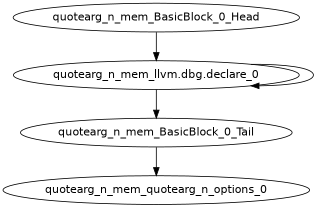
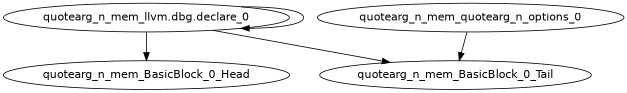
(156, 42) -> (146, 42)
(156, 157) -> (464, 43)
